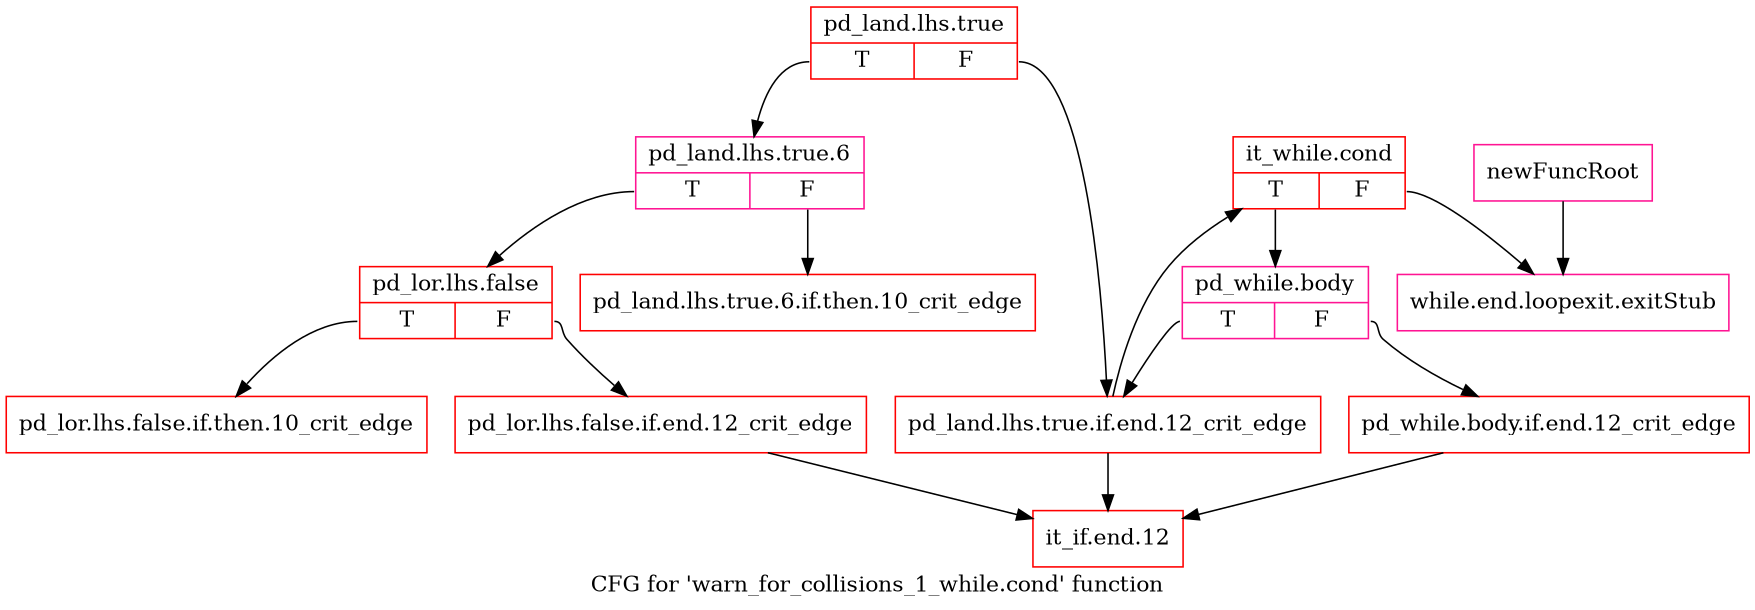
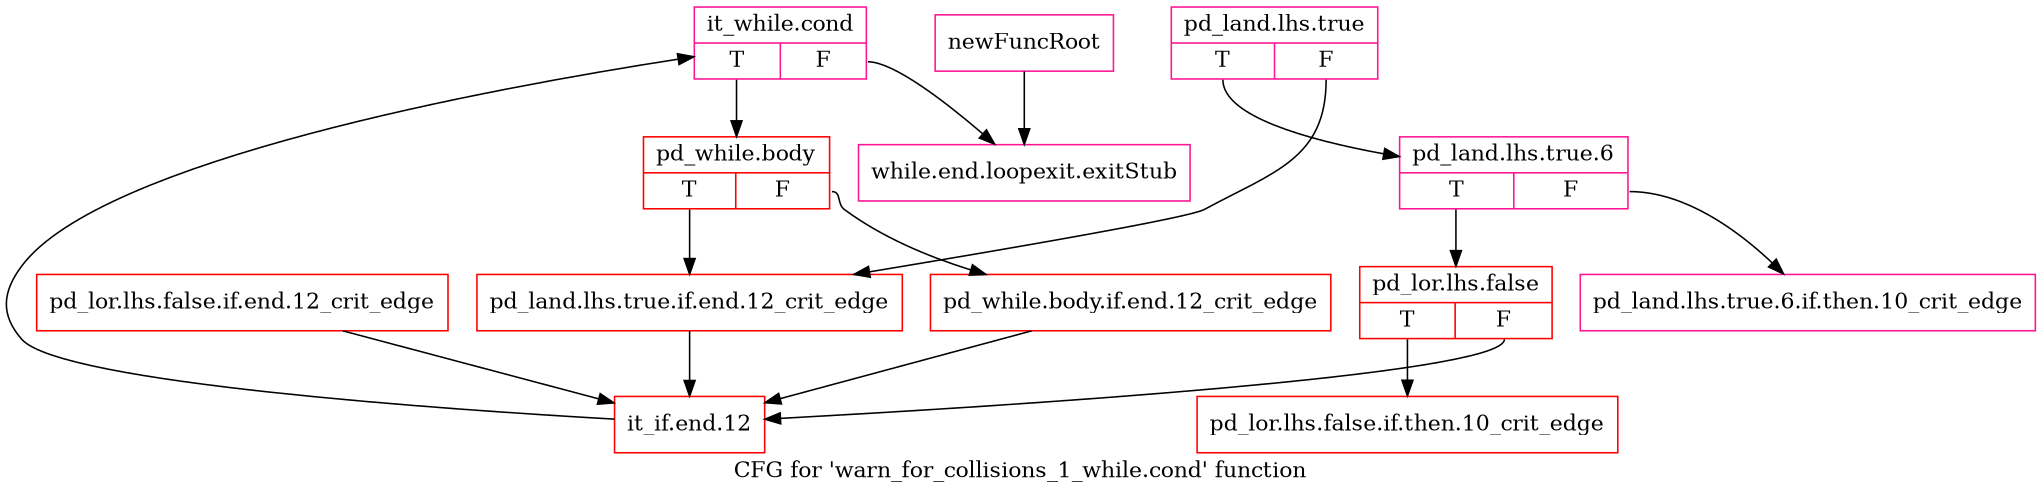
(914, 43) -> (1275, 43)
(1319, 173) -> (780, 43)
(1150, 293) -> (27, 261)
(808, 303) -> (1808, 303)
(1275, 303) -> (737, 173)
(582, 355) -> (1145, 394)
